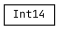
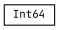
(29, 15) -> (29, 15)
